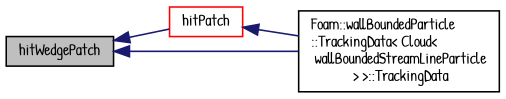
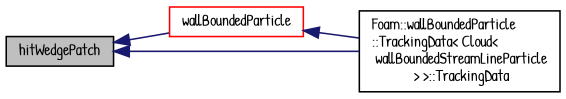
(206, 22) -> (236, 22)
